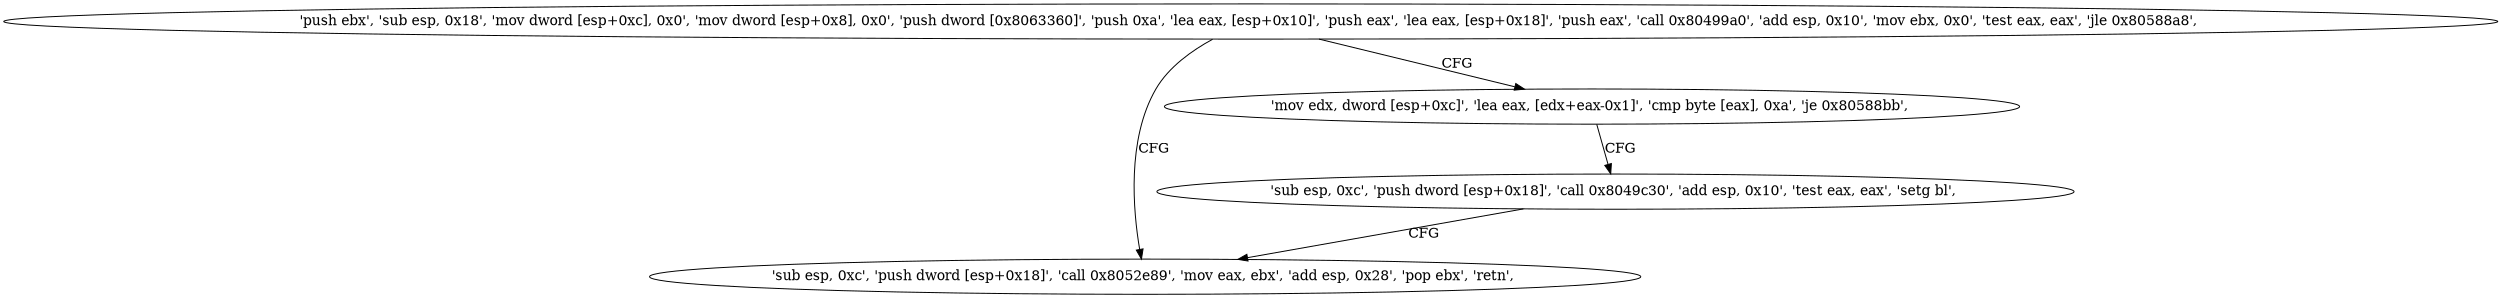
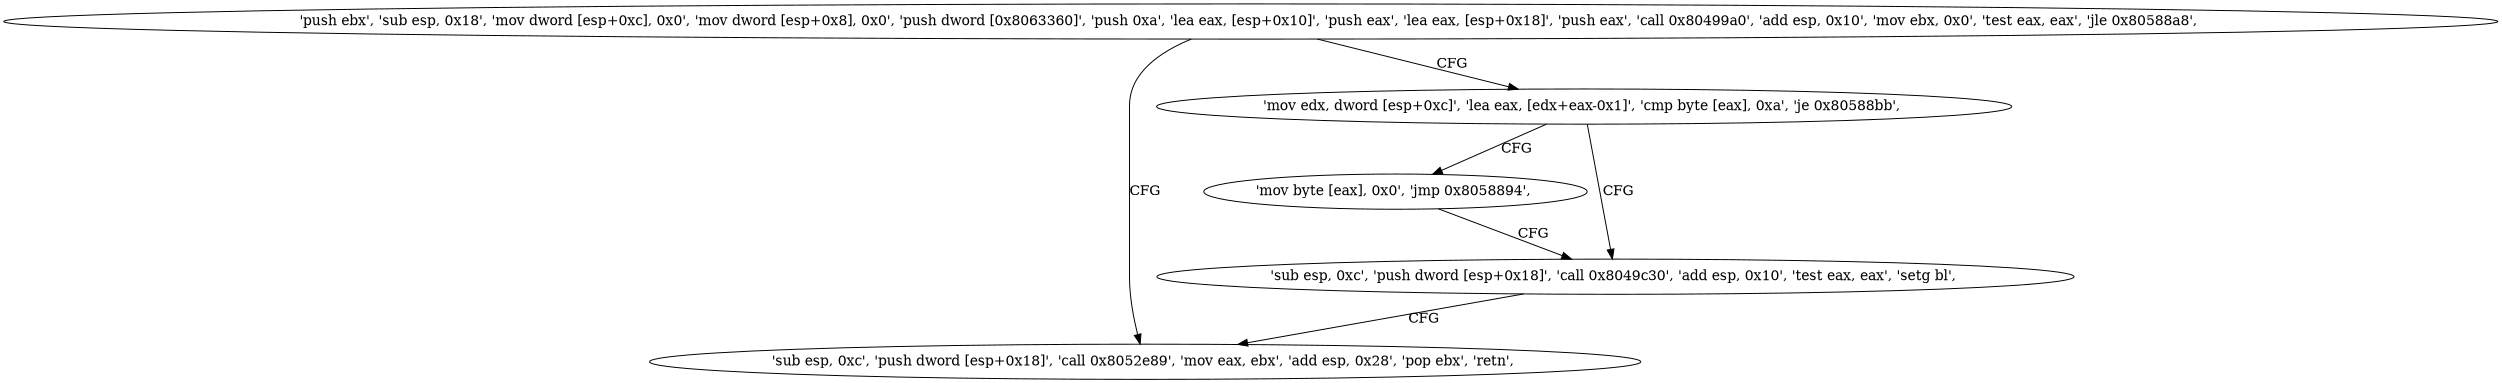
none -> (1395, 192)
